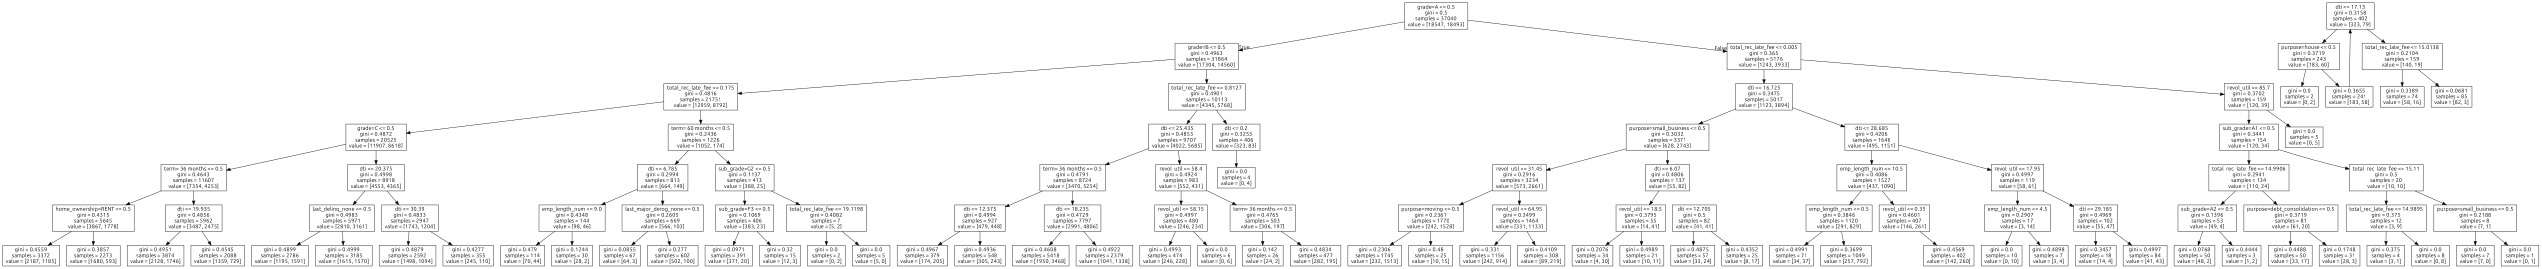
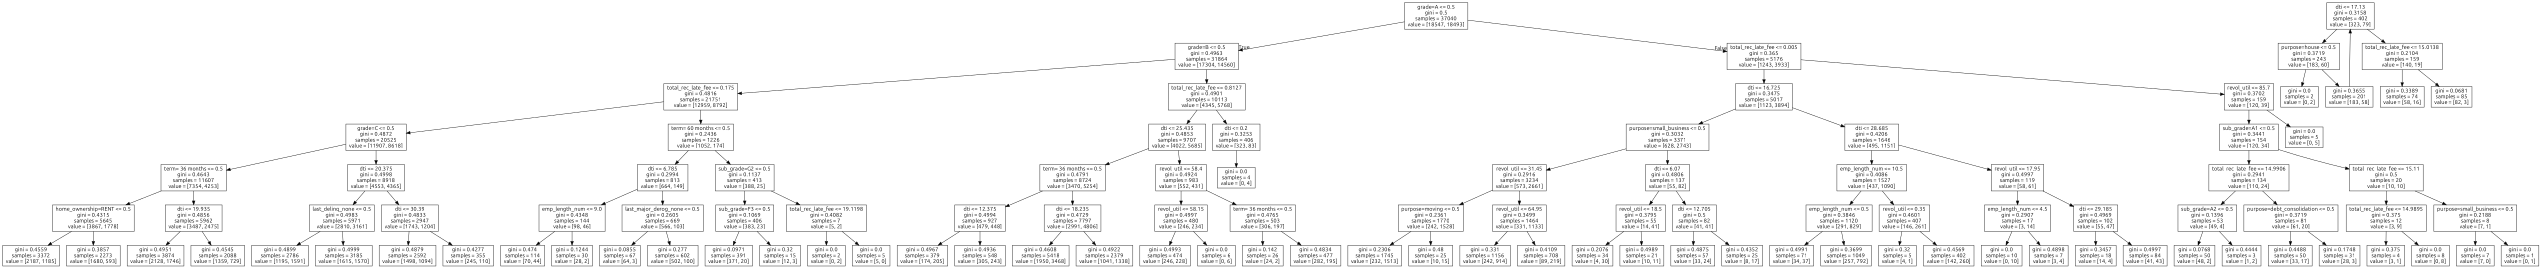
(2349, 97) -> (2349, 97)
none -> (1680, 196)
(523, 256) -> (523, 256)
(1541, 256) -> (1541, 256)
none -> (1897, 256)
